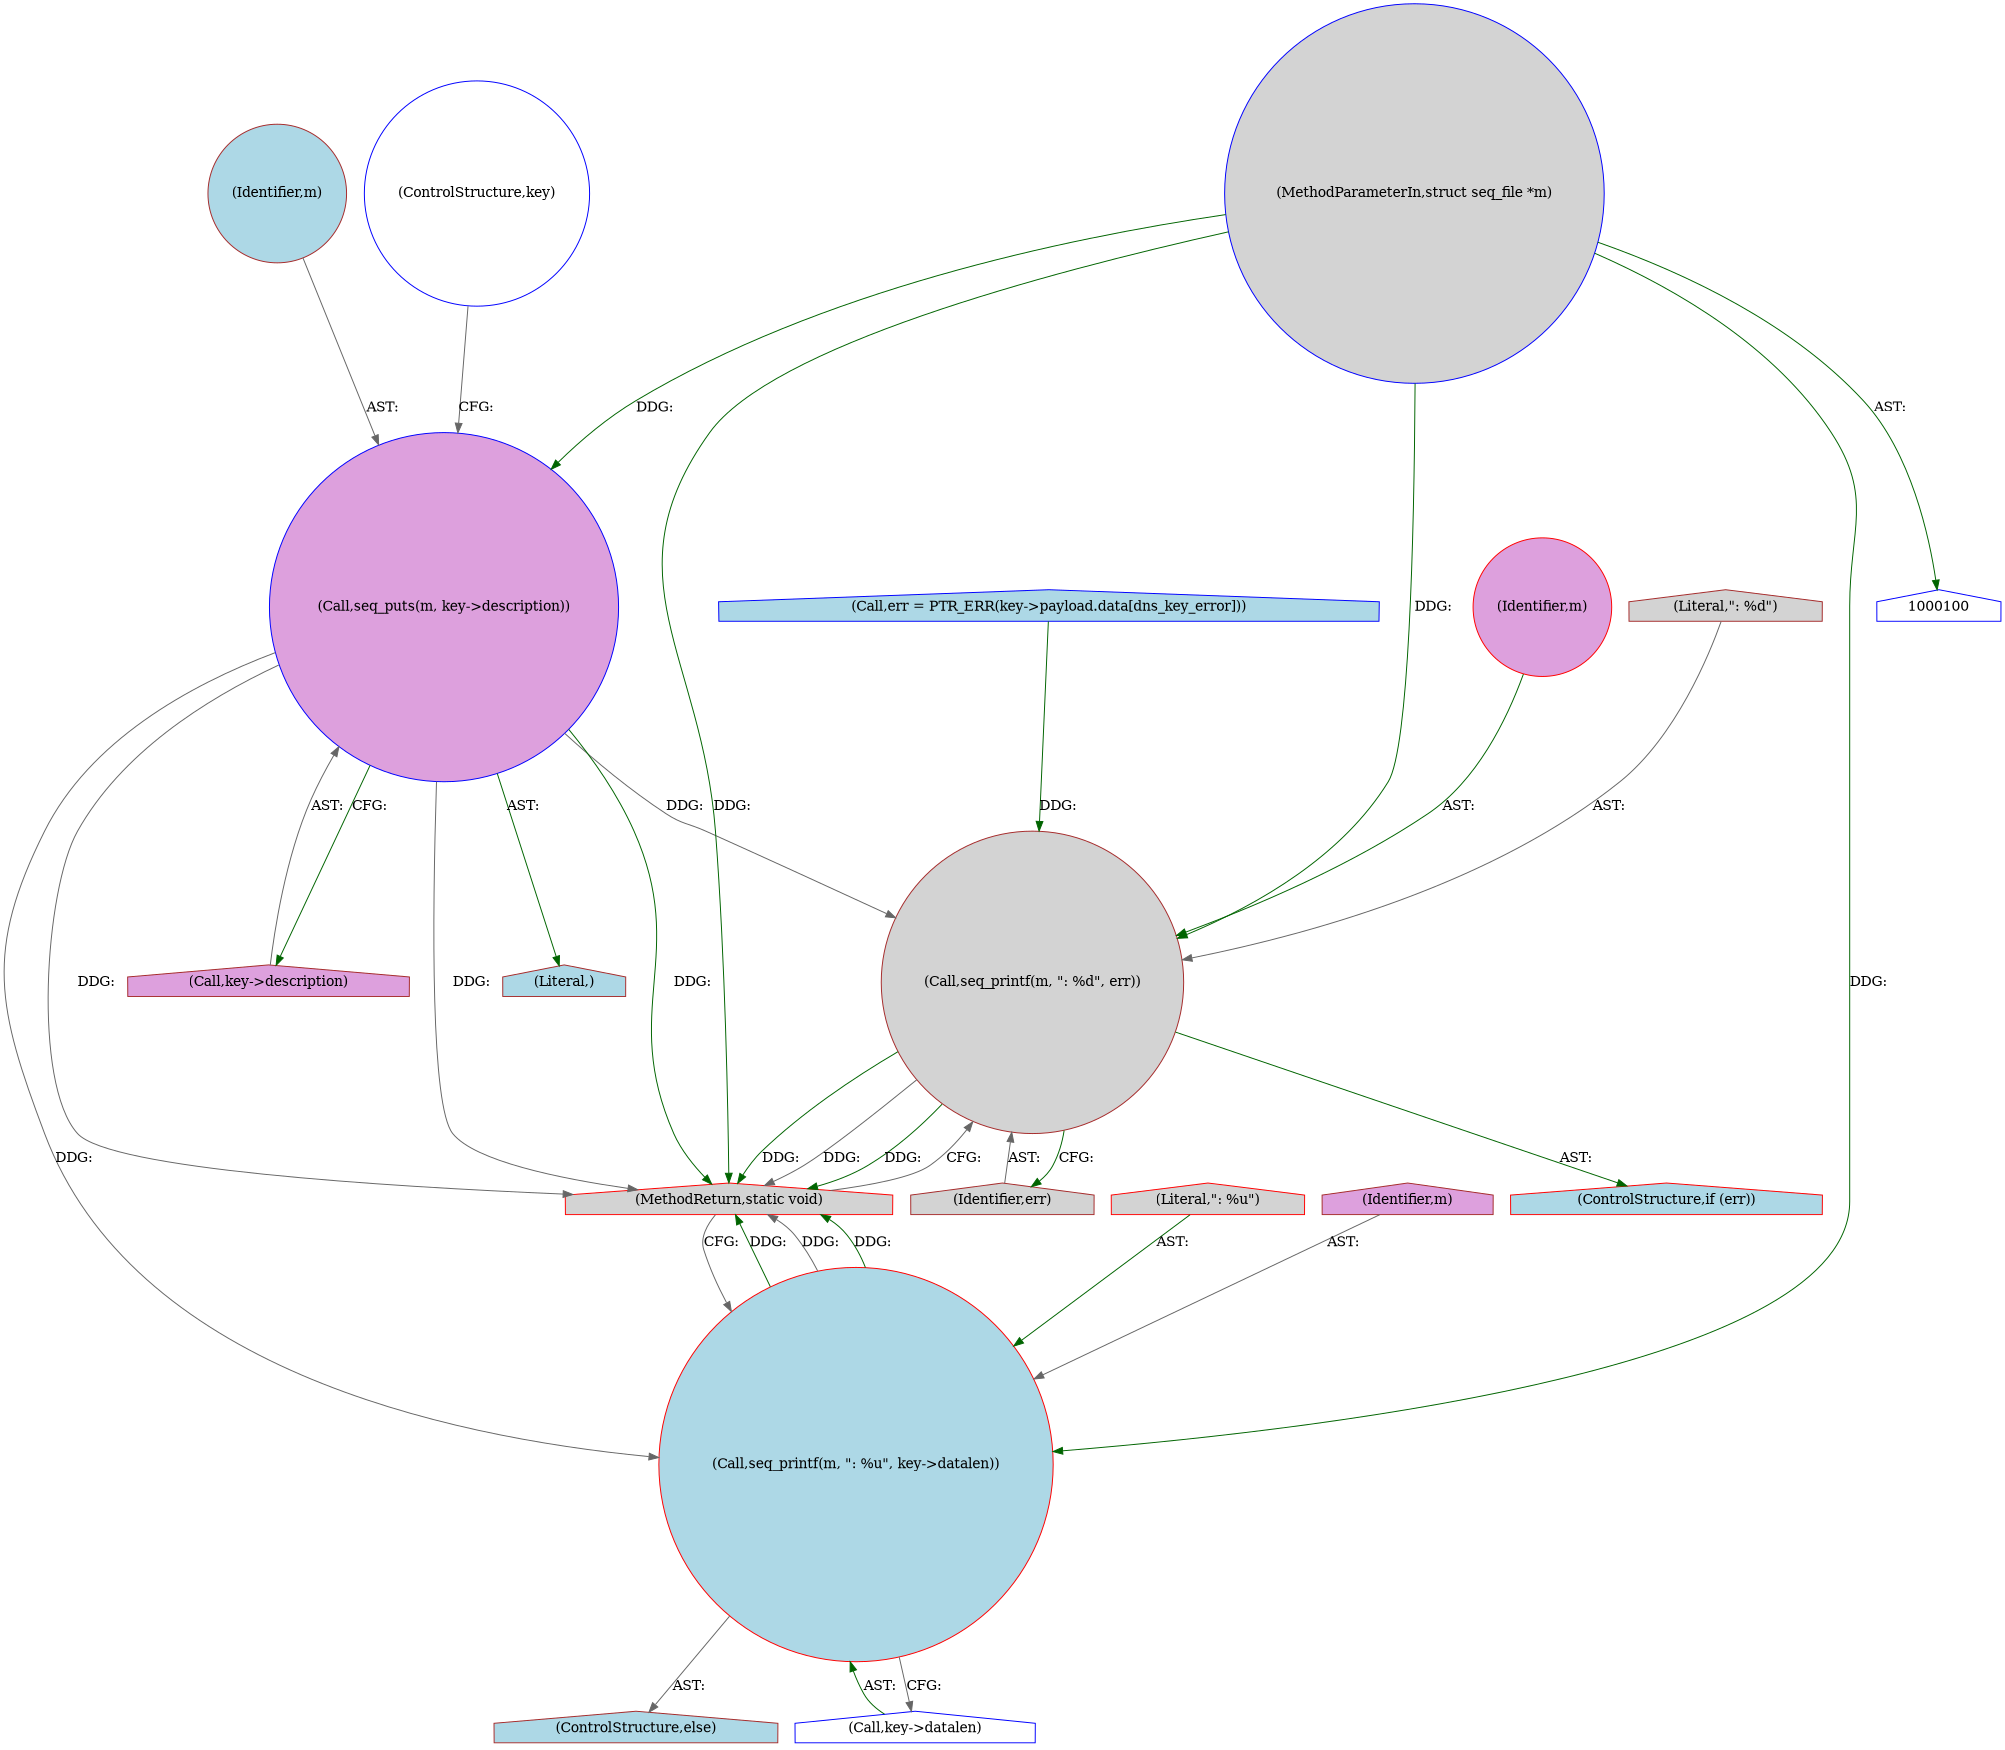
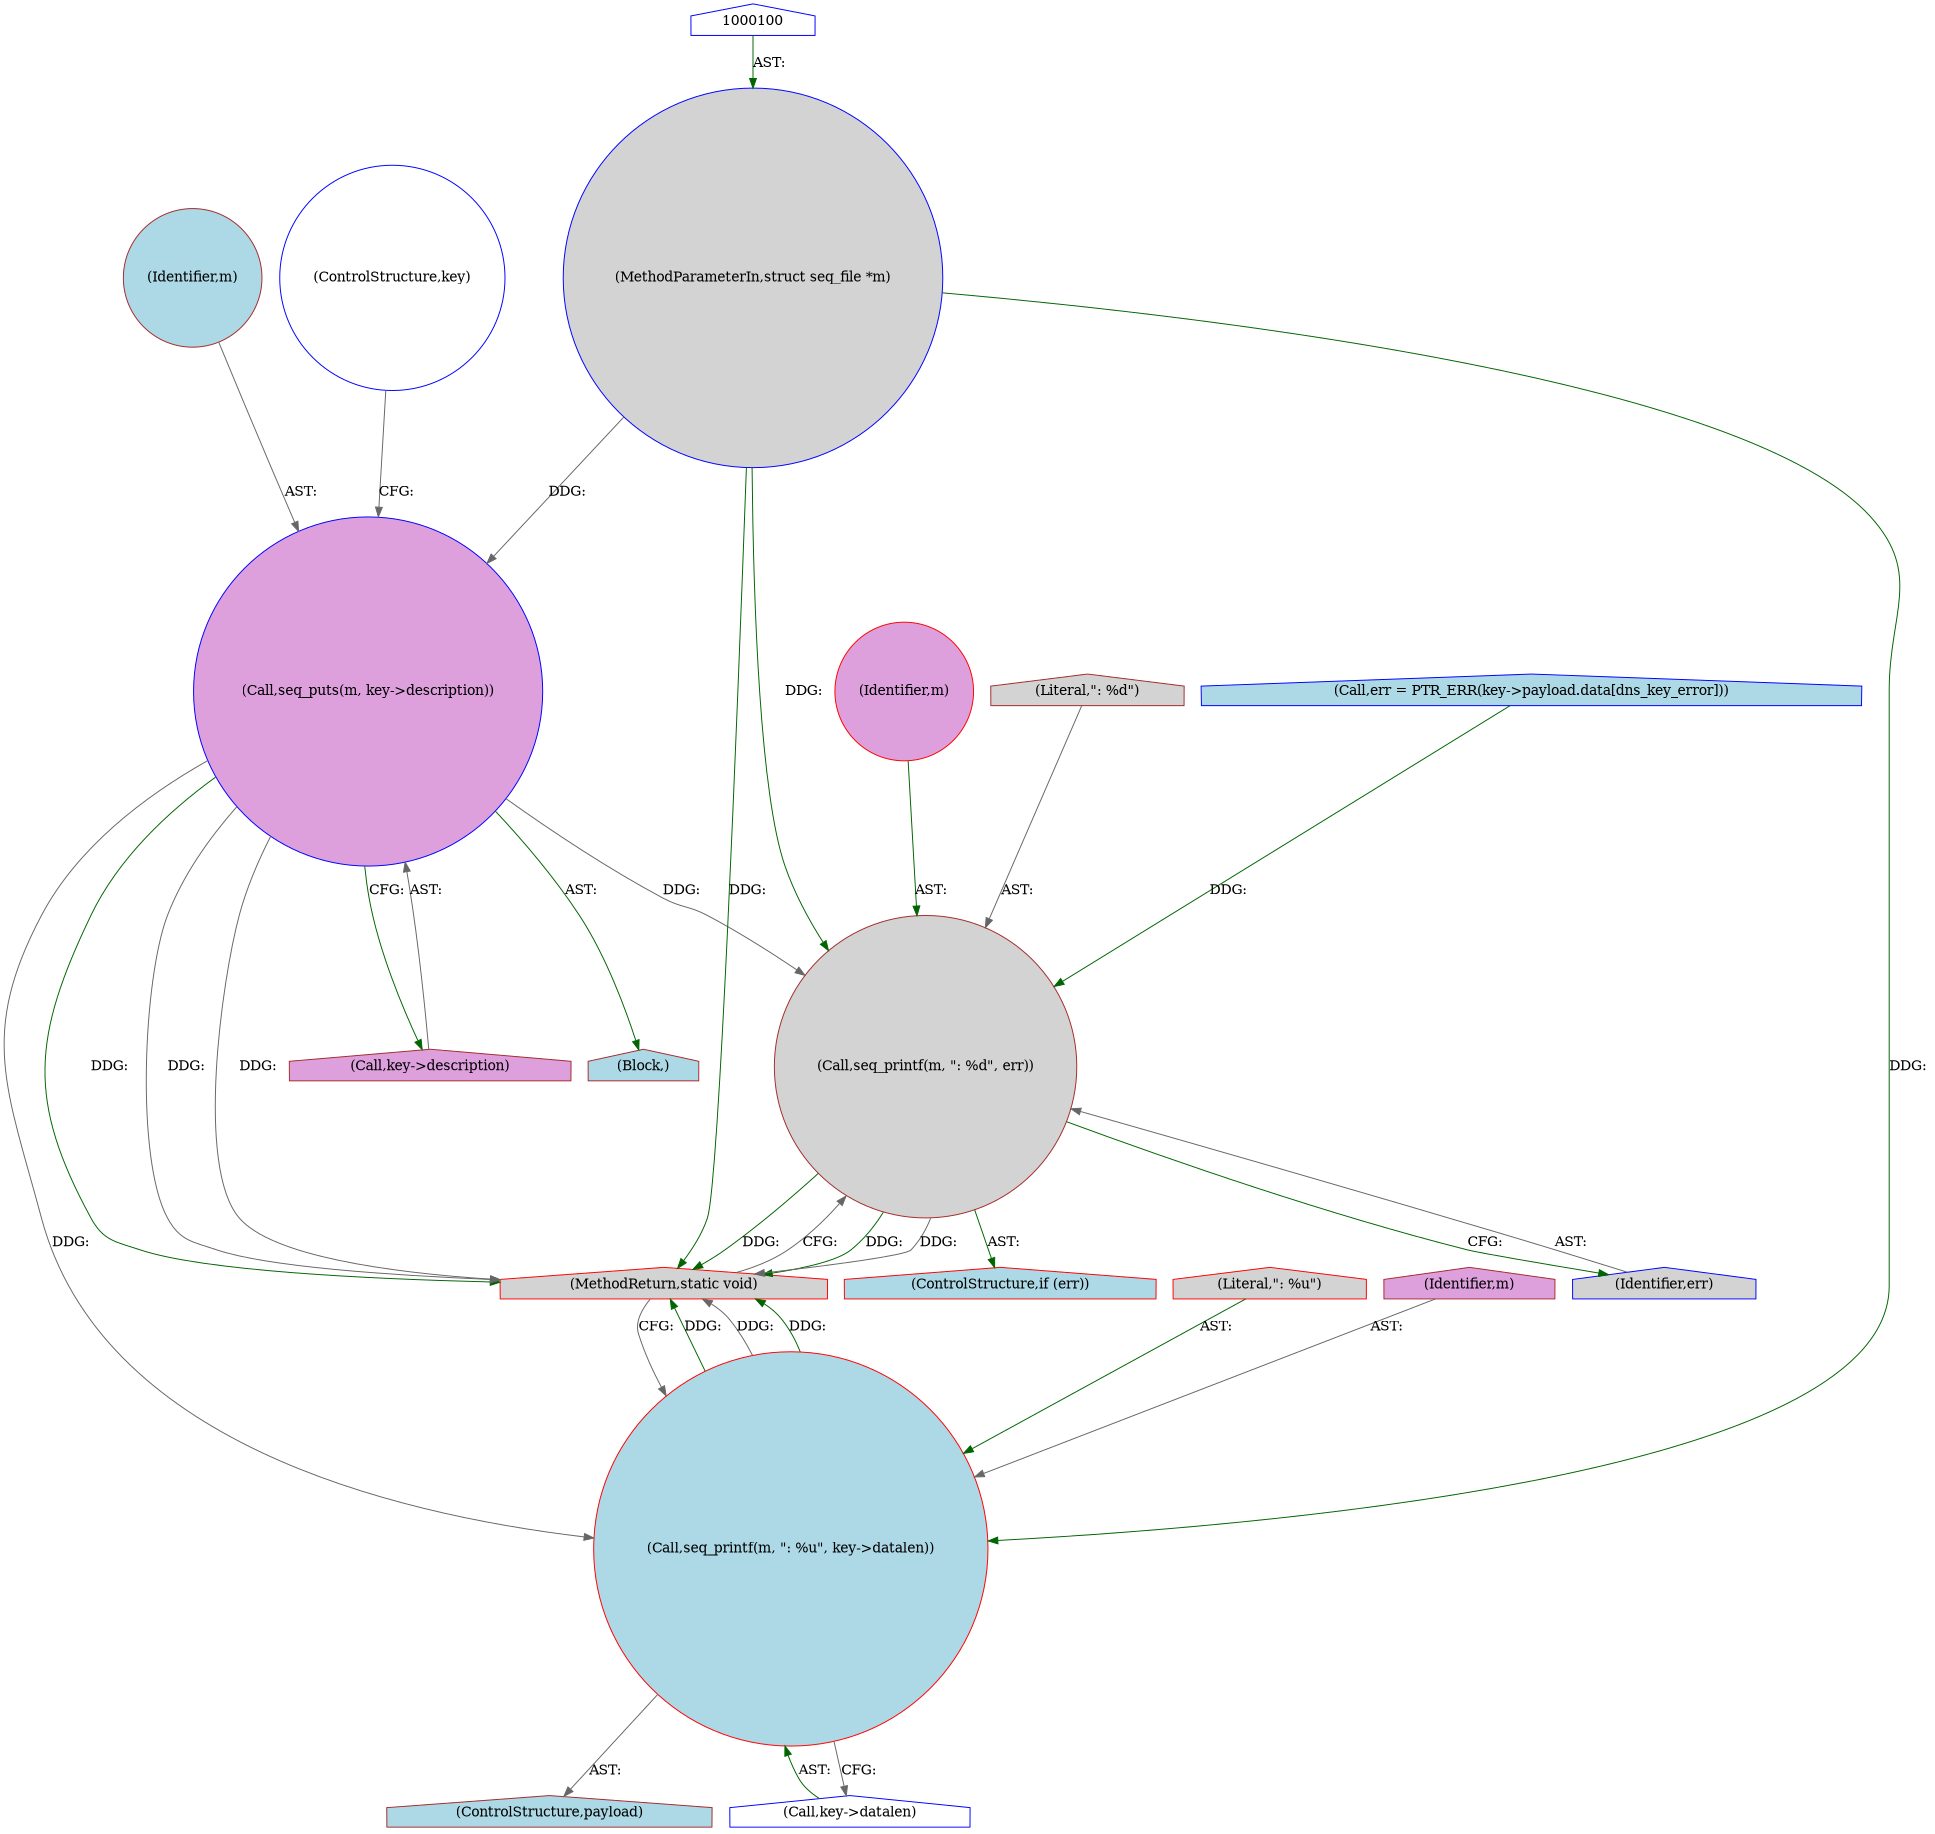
(874, 295) -> (559, 487)
(1821, 361) -> (753, 57)
(564, 982) -> (643, 1067)
(1002, 1201) -> (1664, 1285)
(636, 1729) -> (549, 1813)
